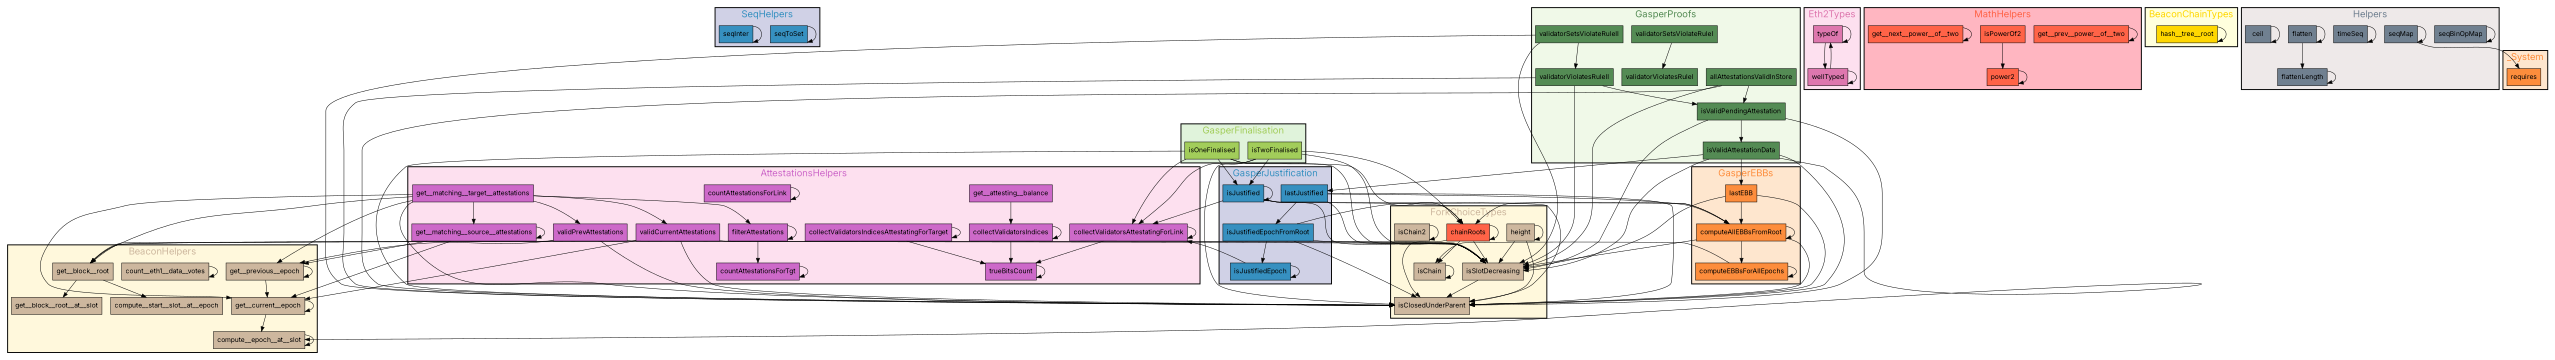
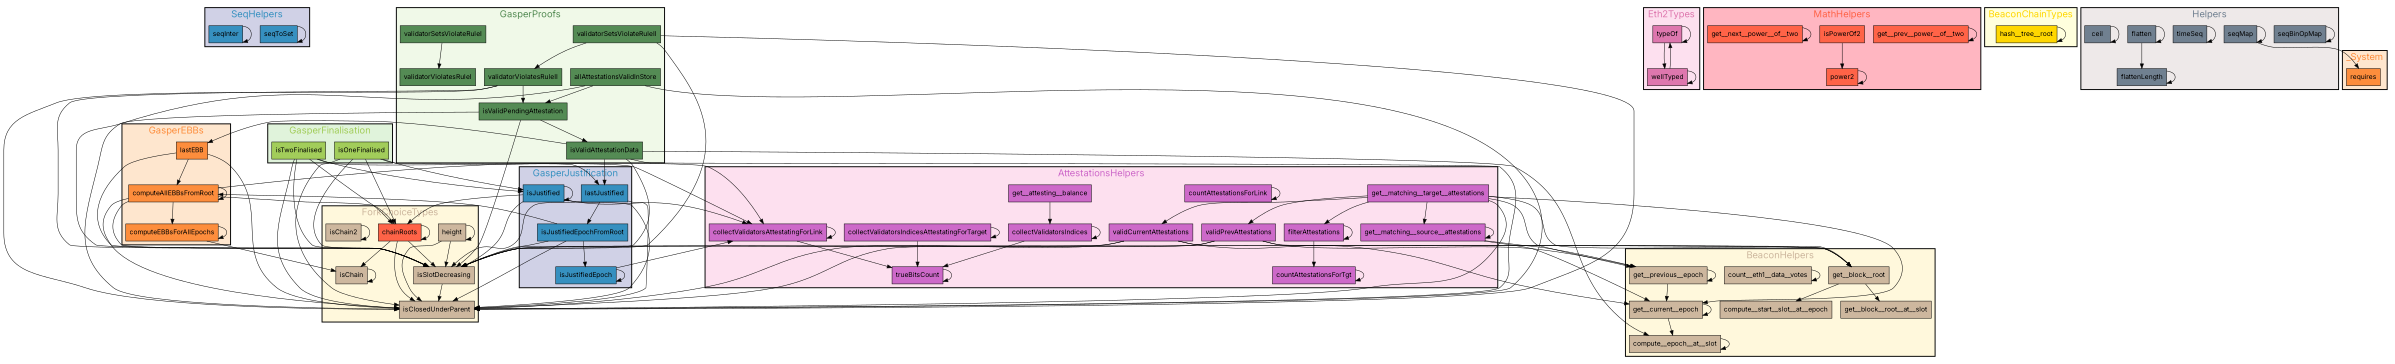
(1528, 197) -> (400, 170)
